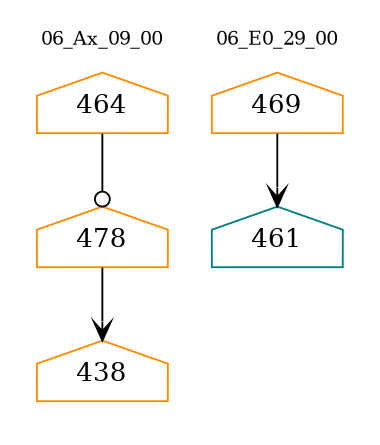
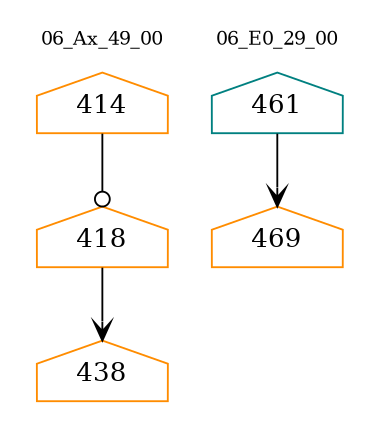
(102, 40) -> (102, 40)
(102, 106) -> (102, 106)
(277, 161) -> (277, 161)
(102, 240) -> (102, 240)
